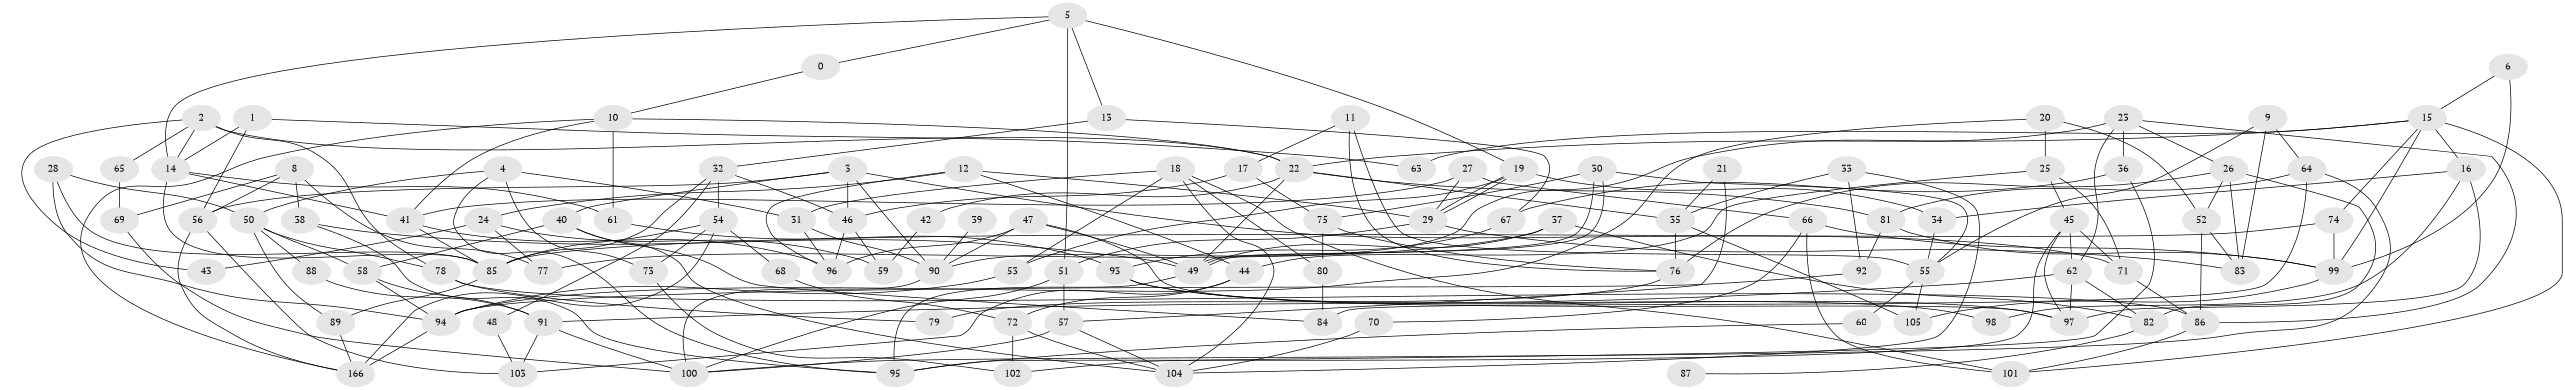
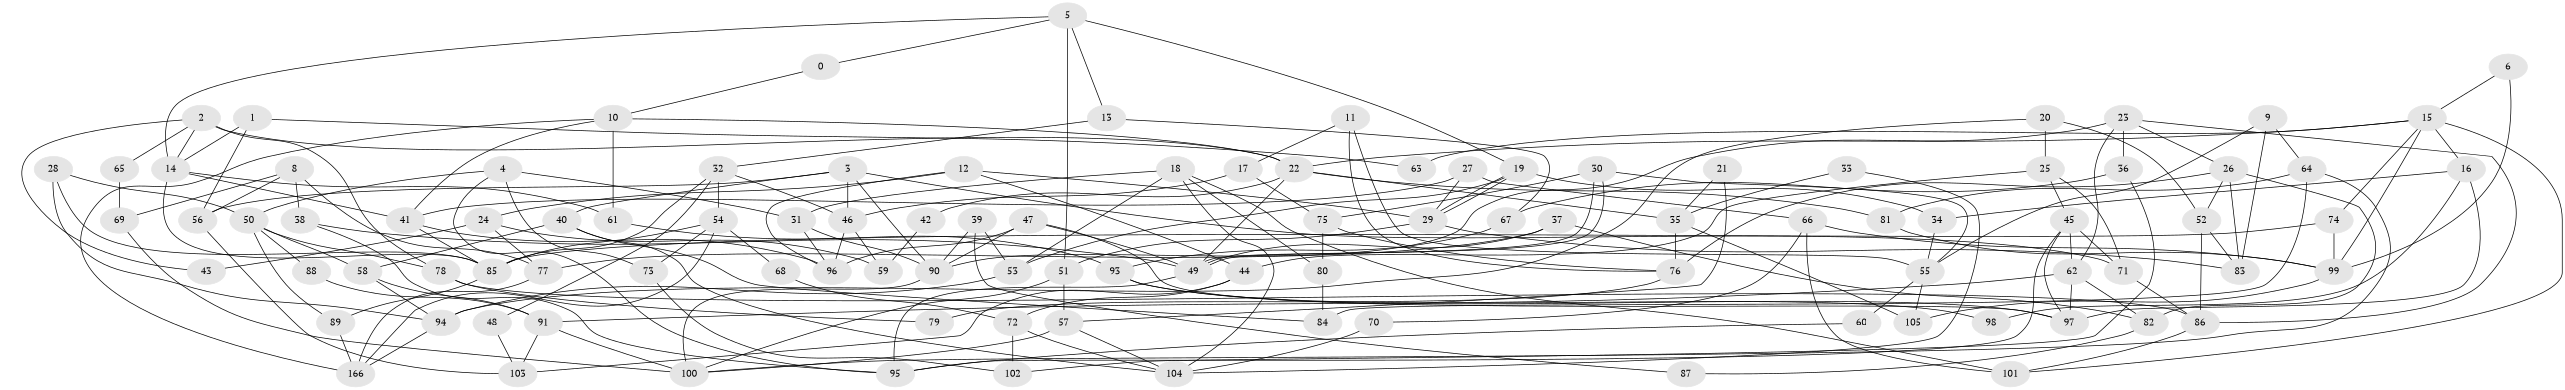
none -> (997, 250)
(1862, 272) -> none
(225, 330) -> (459, 292)
none -> (1299, 336)
